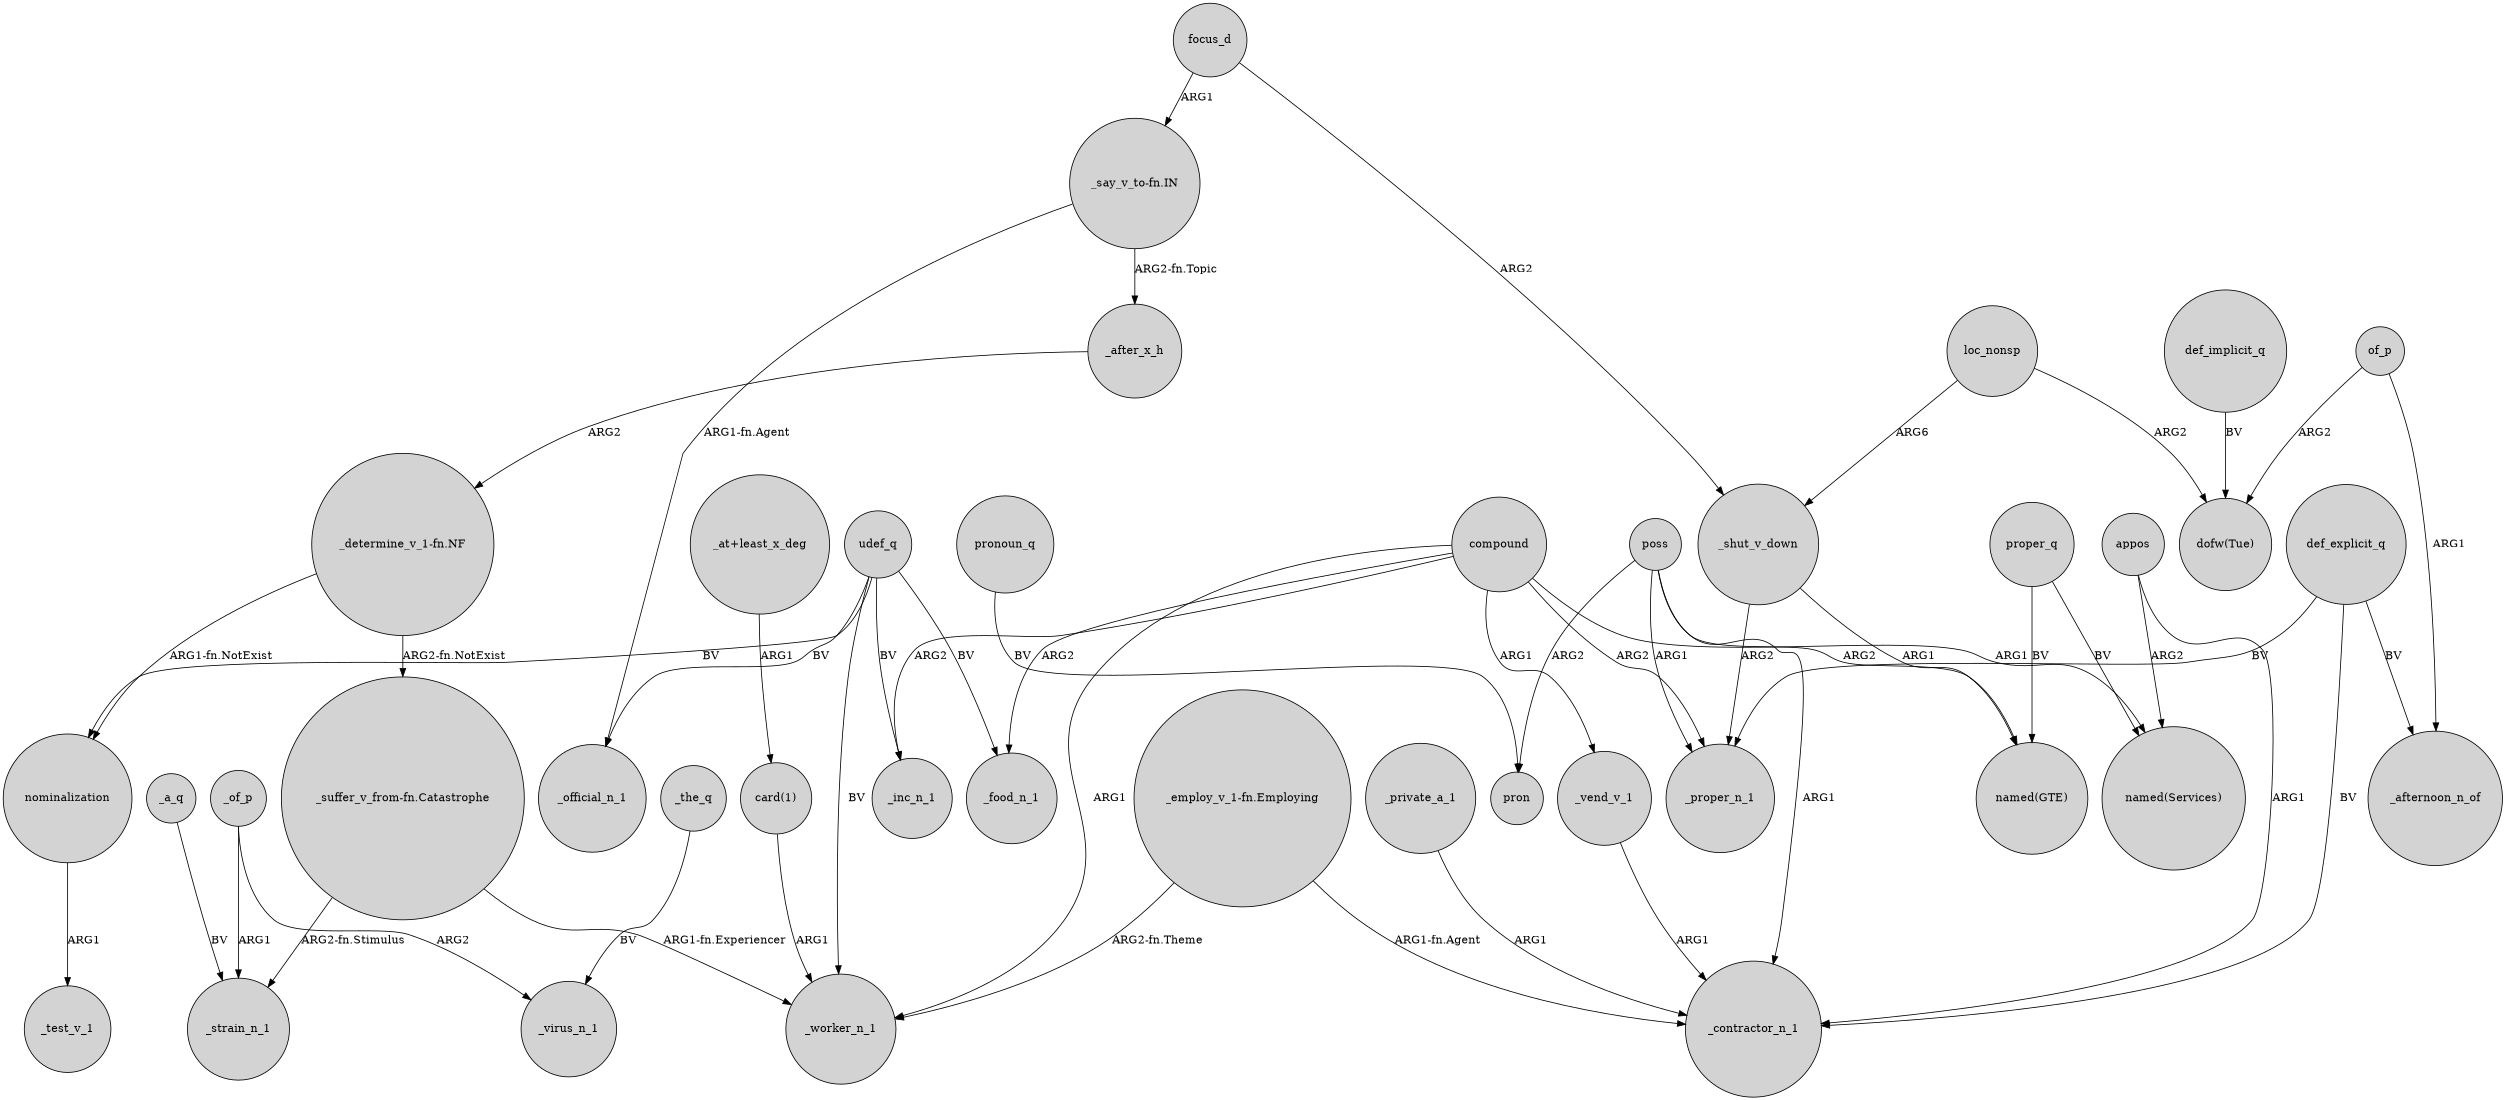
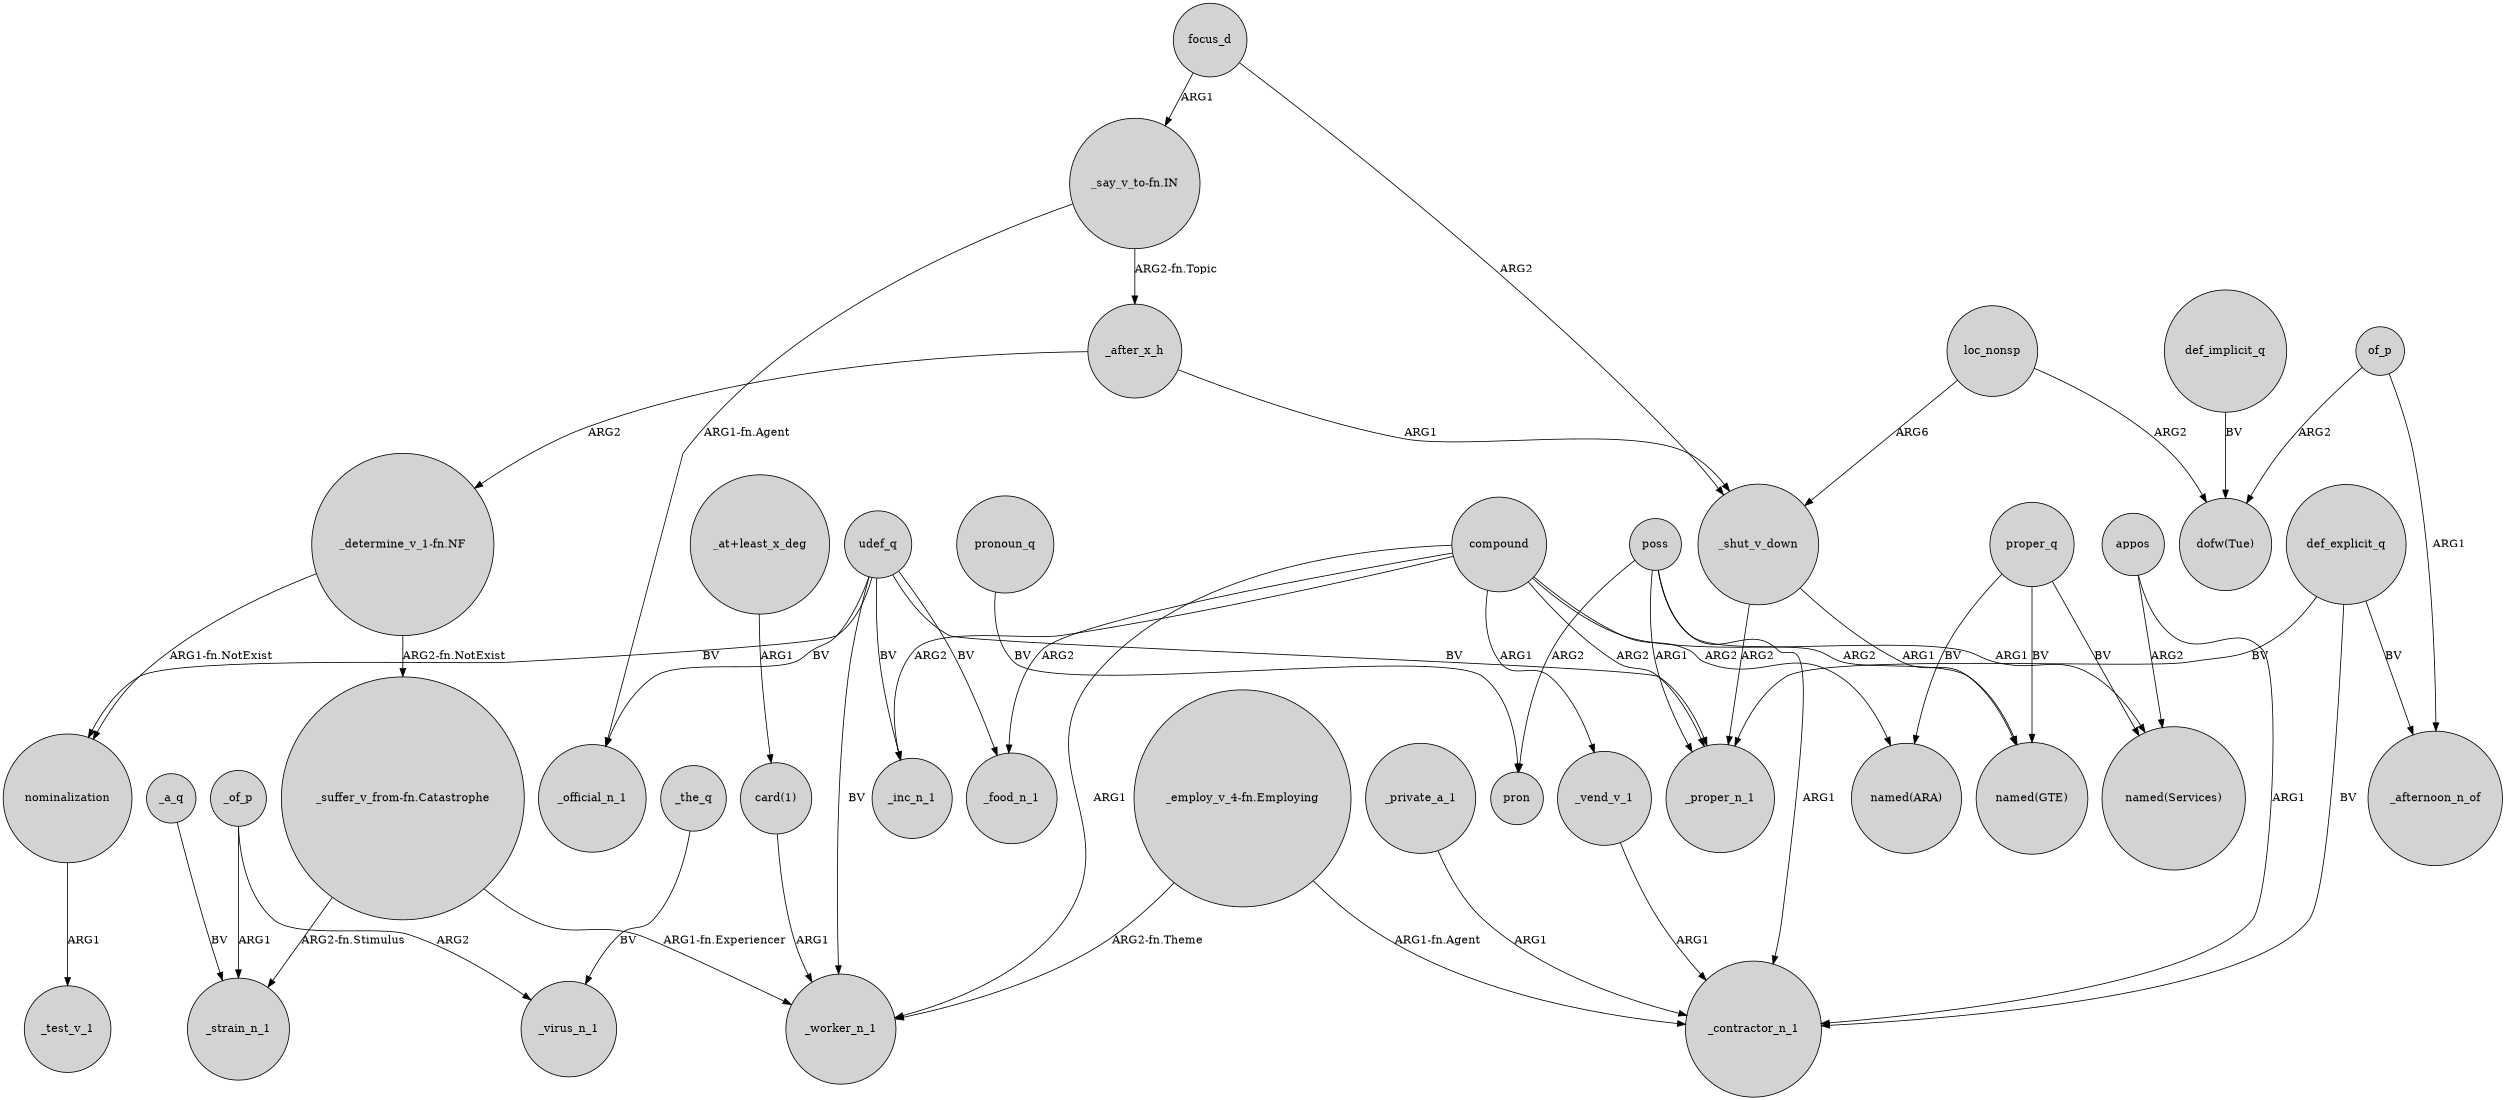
none -> (1453, 442)
none -> (1301, 655)
(1243, 798) -> (1243, 798)
none -> (1906, 798)
